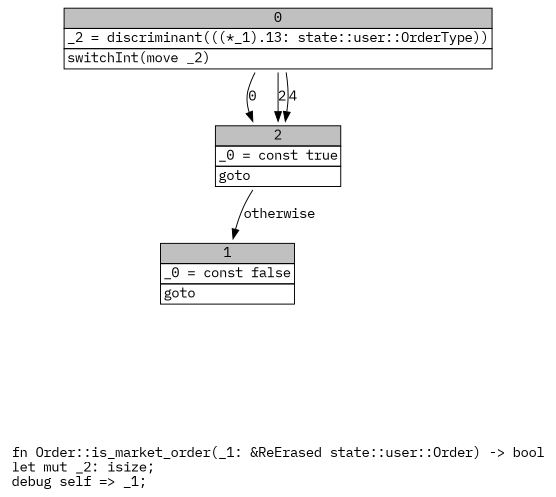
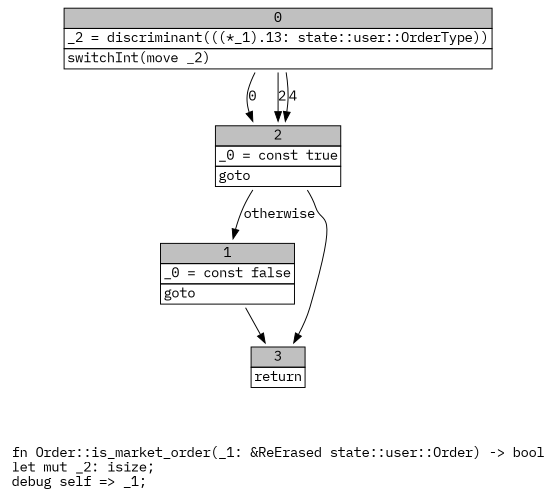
none -> (278, 367)
